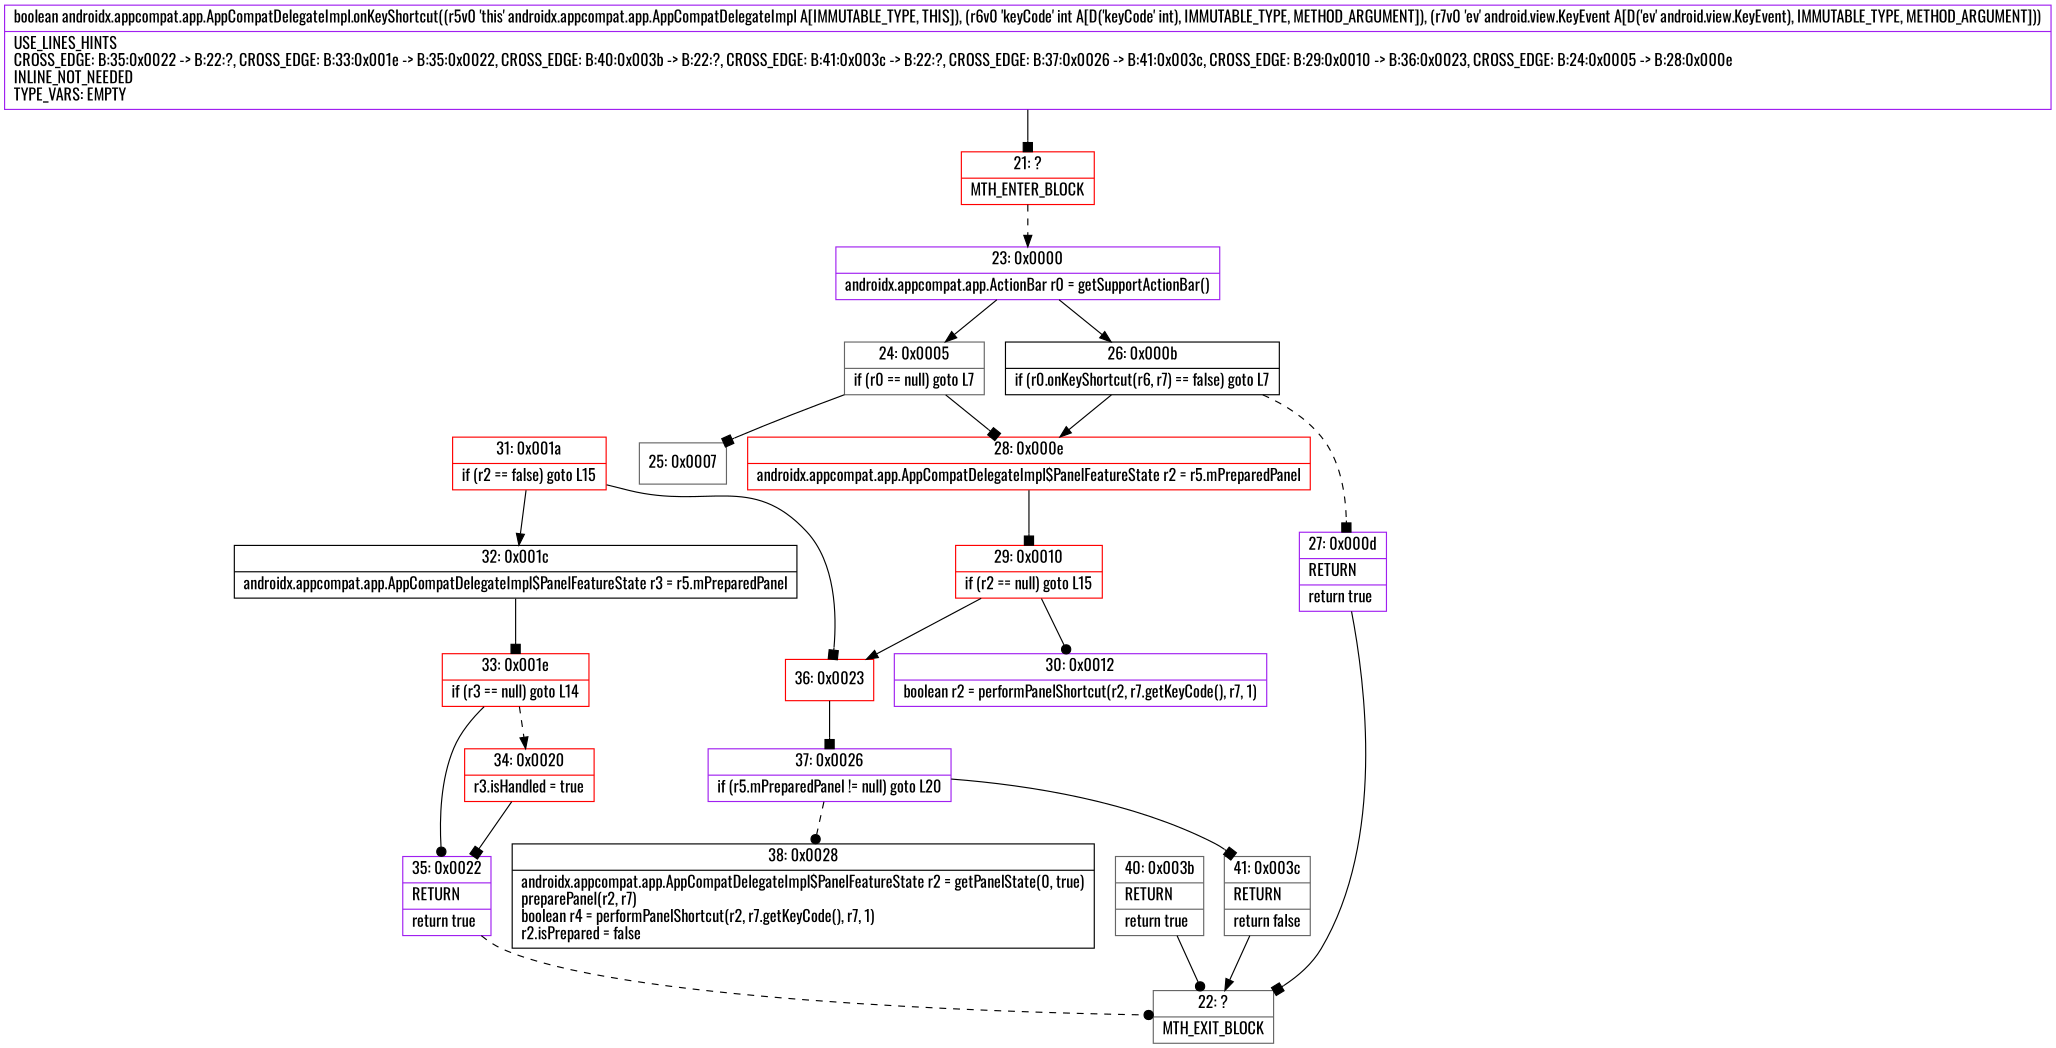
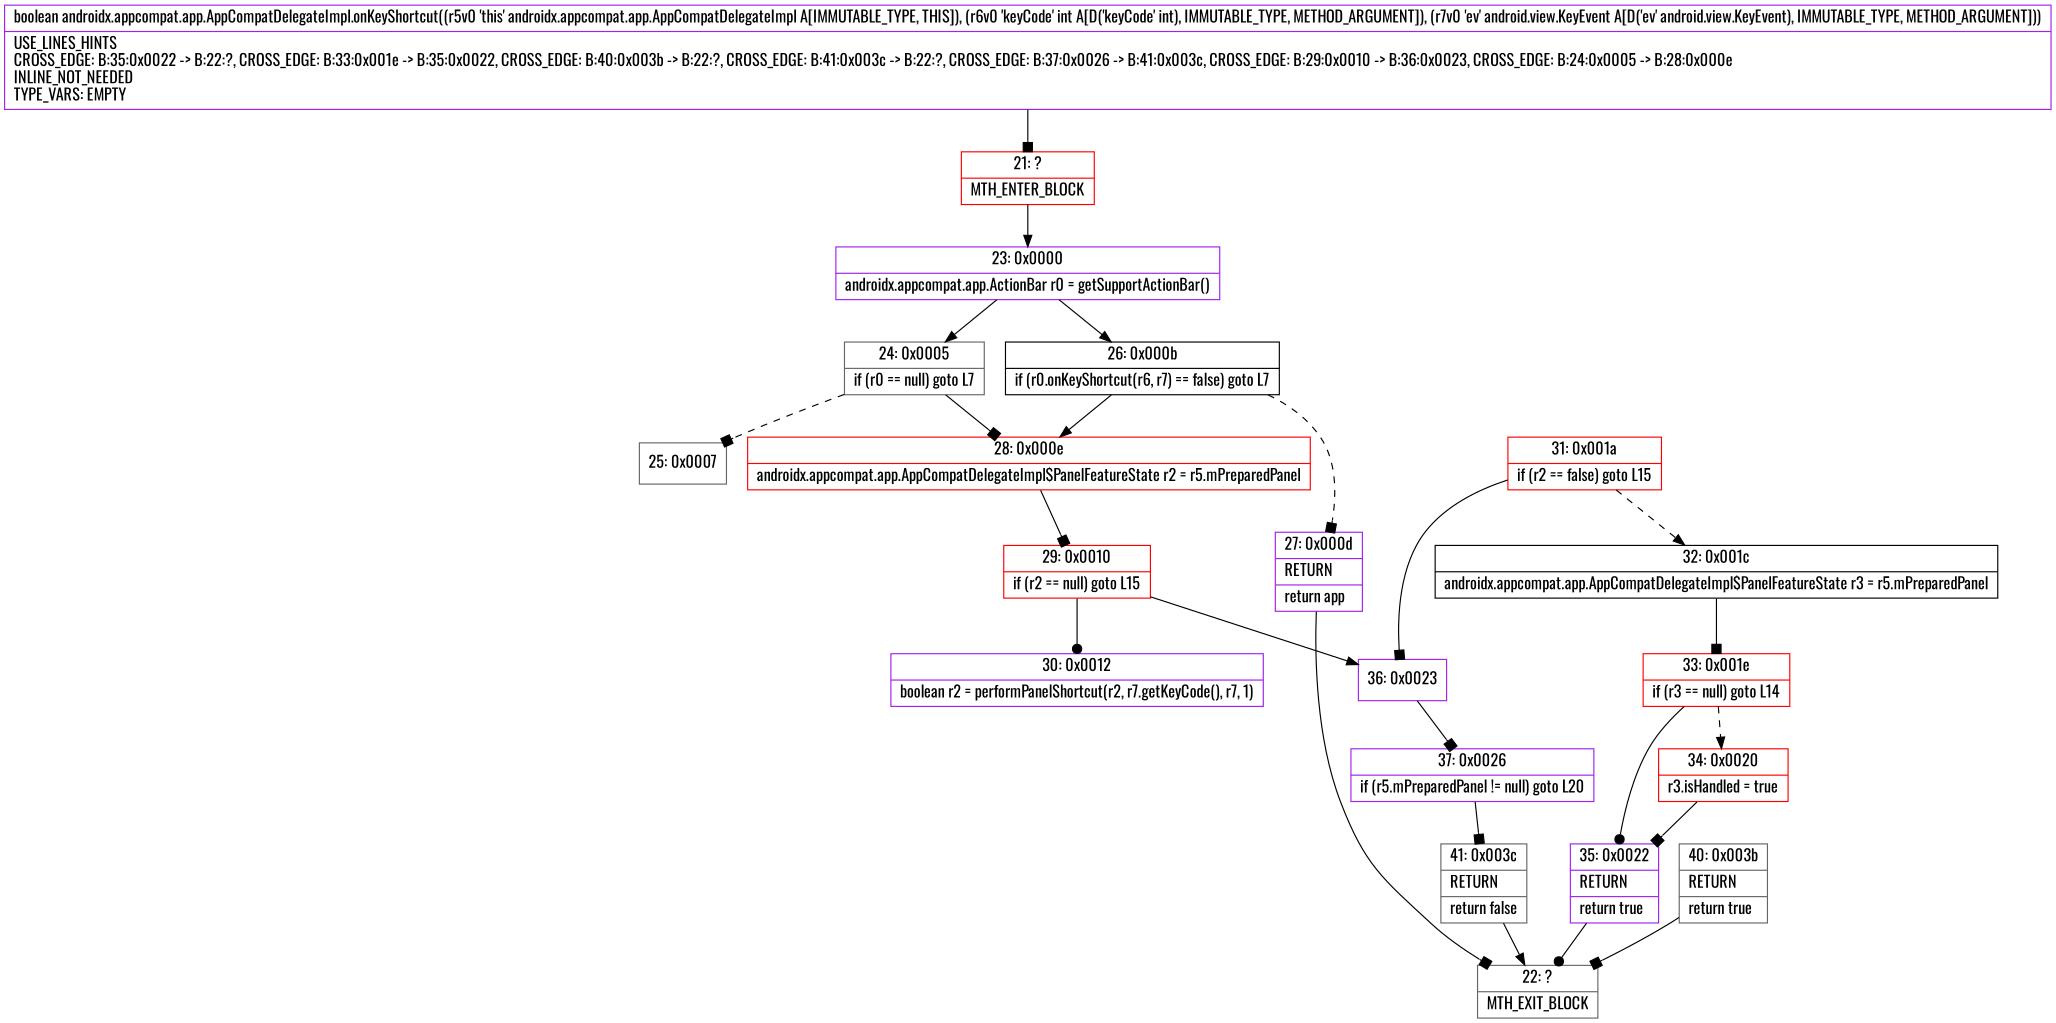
(1028, 220) -> (1028, 220)
(789, 416) -> (788, 416)
(523, 512) -> (1646, 514)
(1341, 598) -> (1315, 598)
(830, 680) -> (1402, 680)
(803, 896) -> none
(1188, 959) -> (1641, 940)
(808, 1000) -> (1574, 940)
